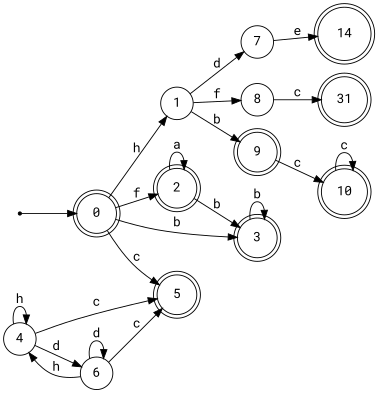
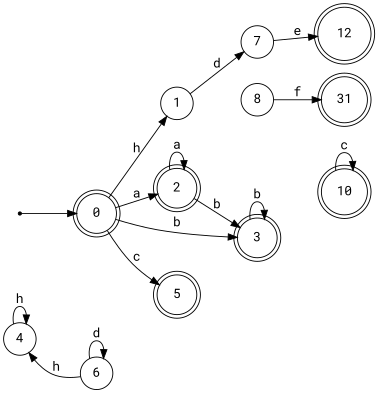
(344, 34) -> (344, 34)
(297, 93) -> (297, 93)
(213, 102) -> none
(257, 152) -> none
(137, 194) -> (137, 194)
(91, 315) -> none
(132, 338) -> none
(54, 354) -> none
